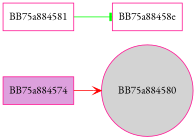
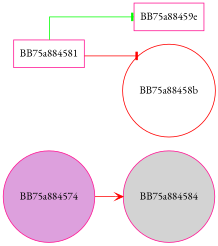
(147, 17) -> (169, 17)
(38, 91) -> (49, 197)
(147, 91) -> (169, 197)
none -> (169, 91)
